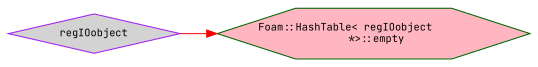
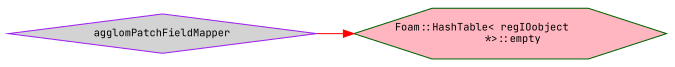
(94, 34) -> (162, 34)
